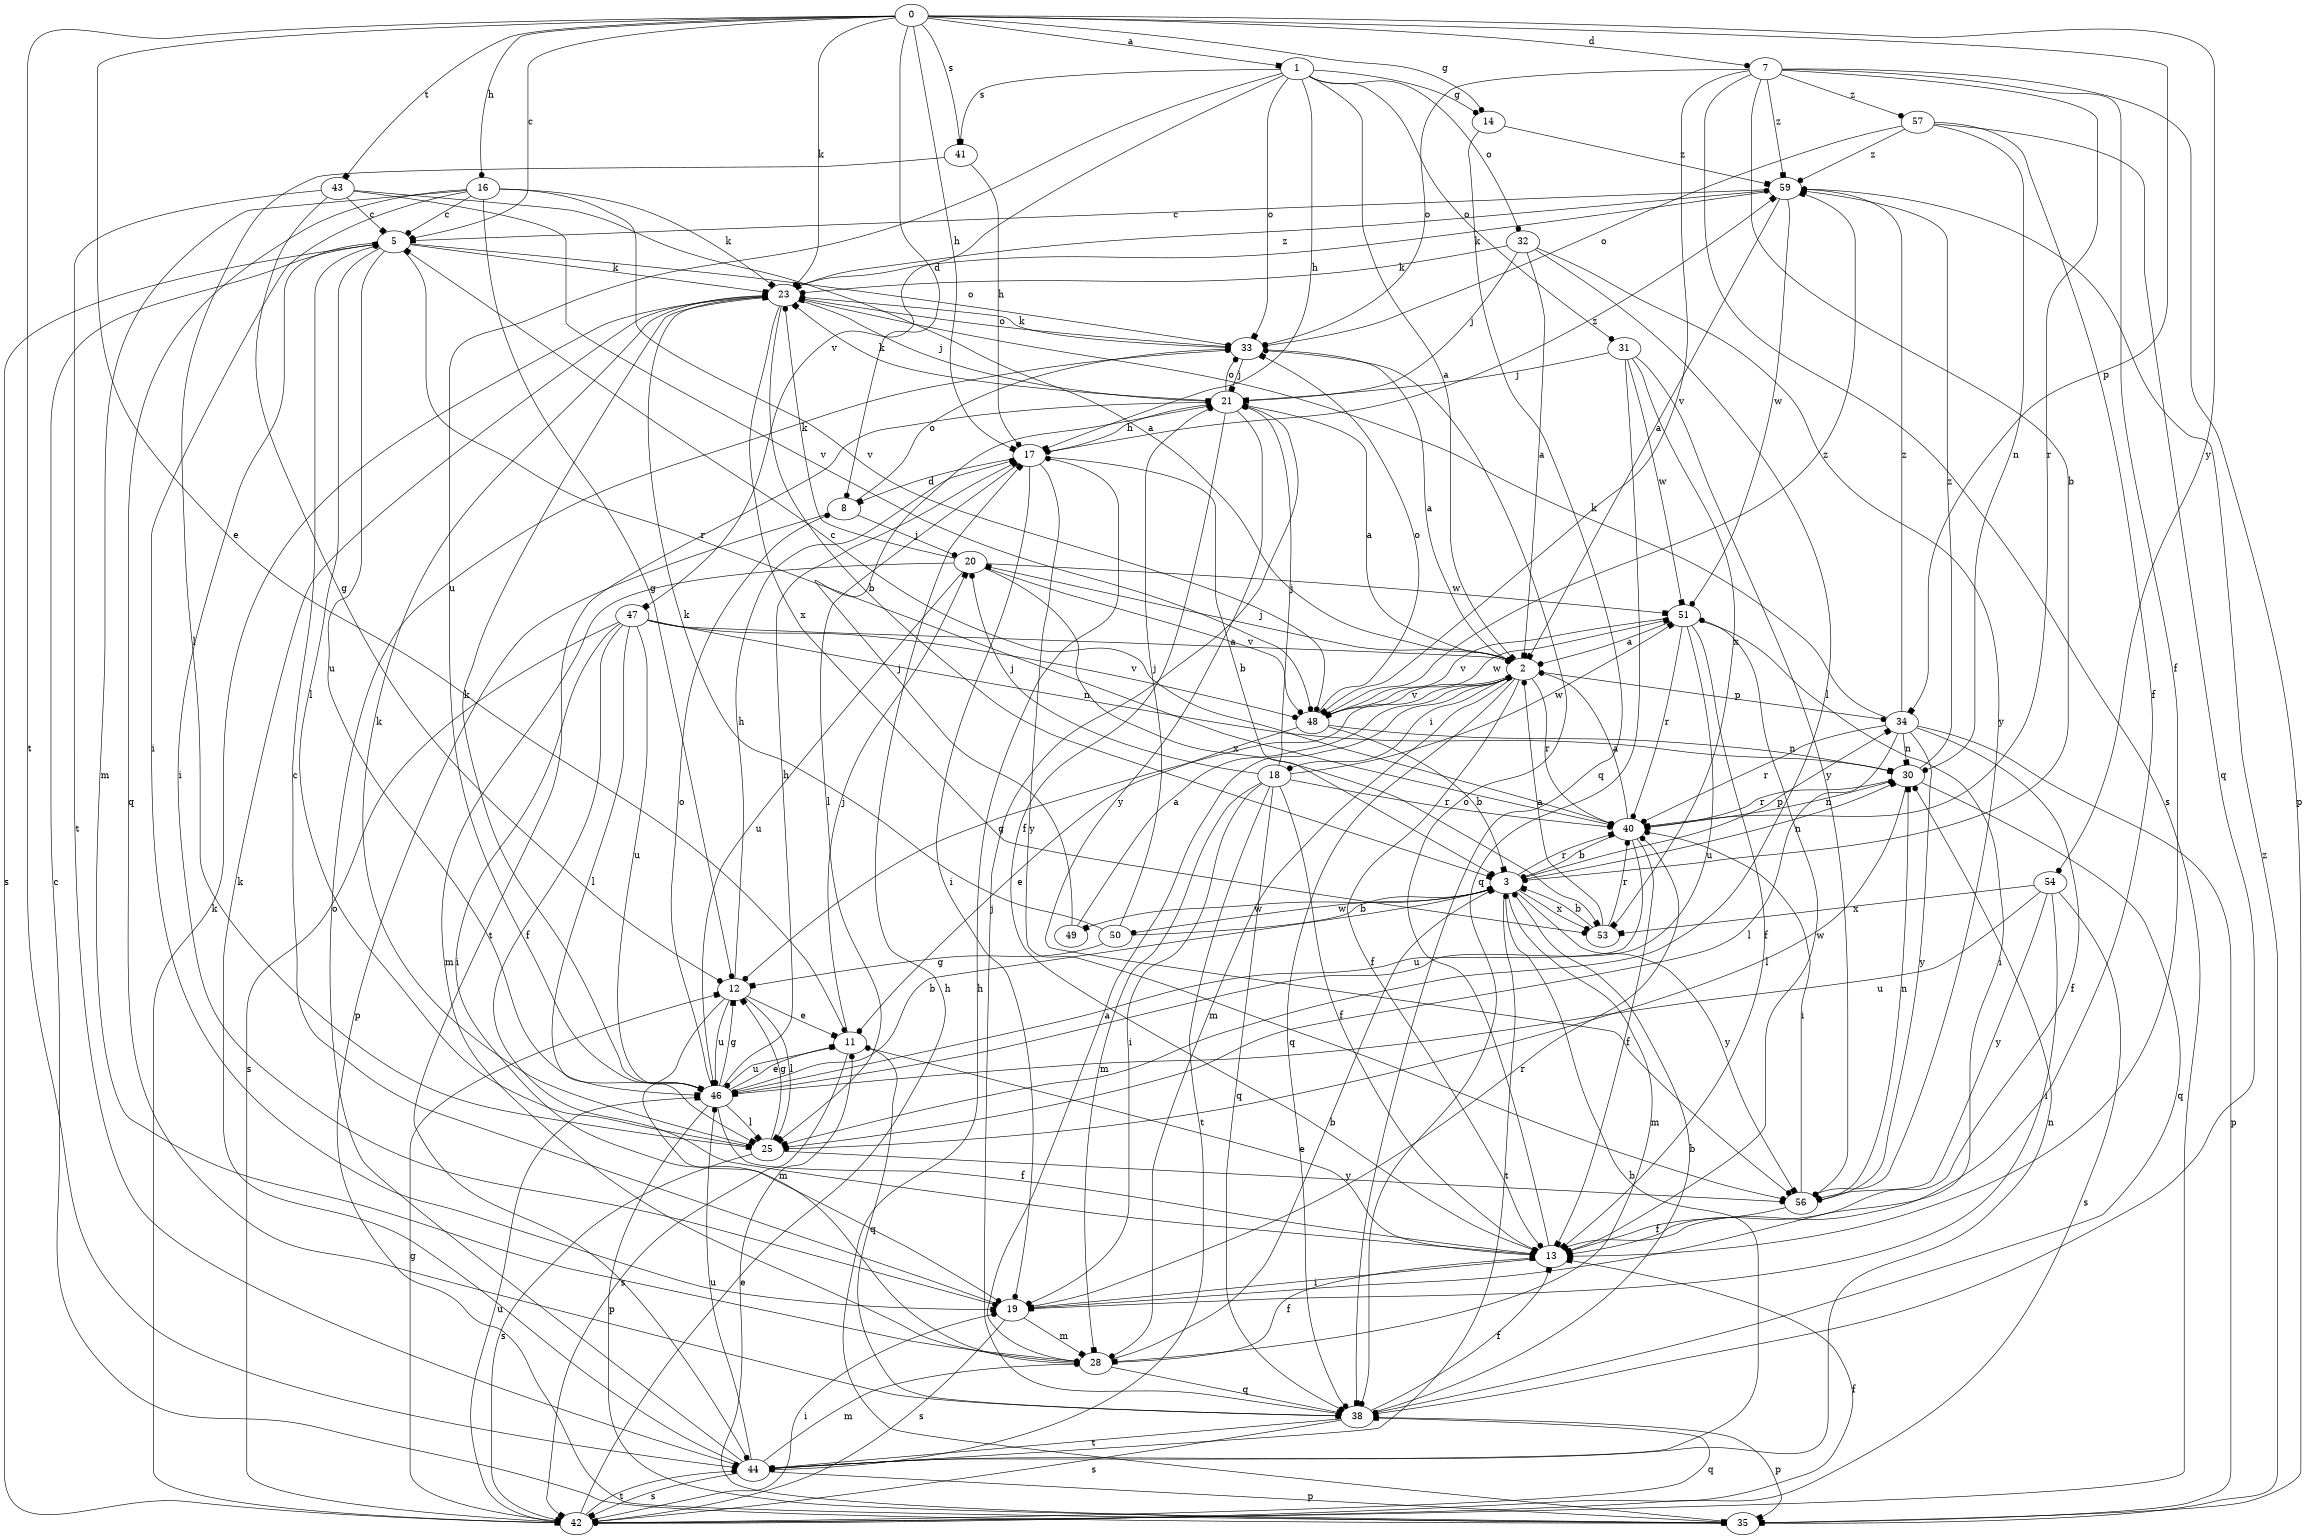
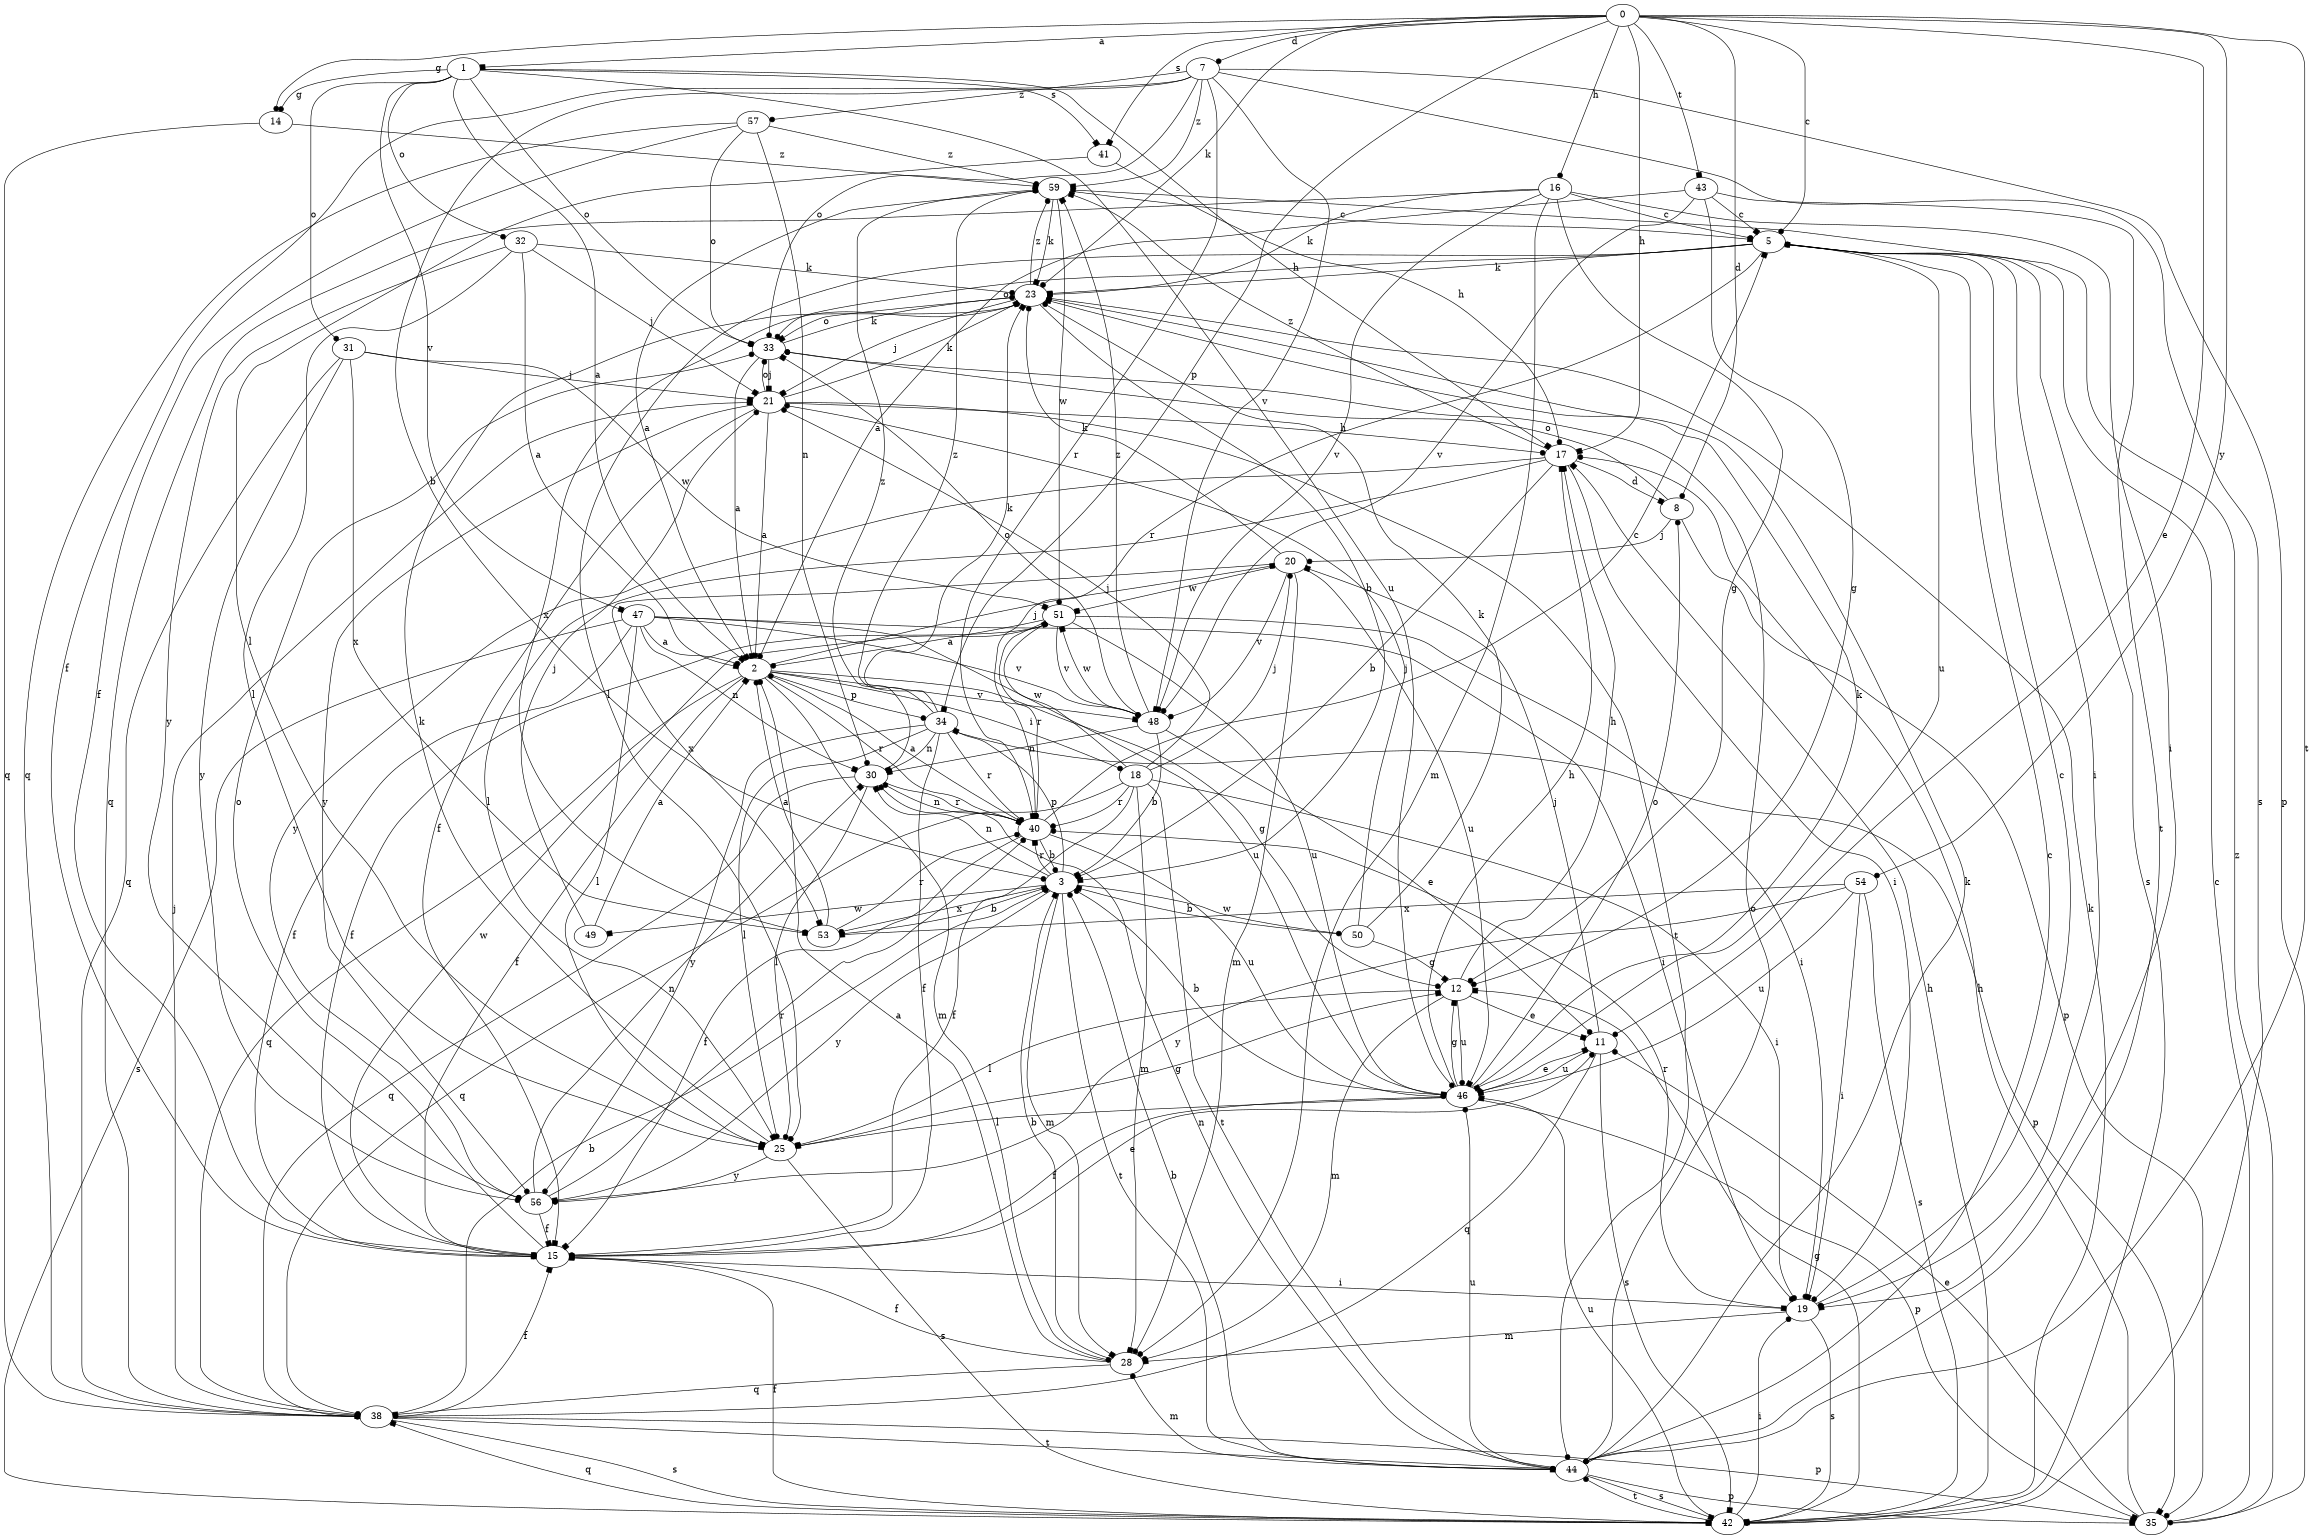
none -> (2048, 891)
(1803, 1016) -> (782, 1016)
(1551, 1257) -> (553, 1257)
